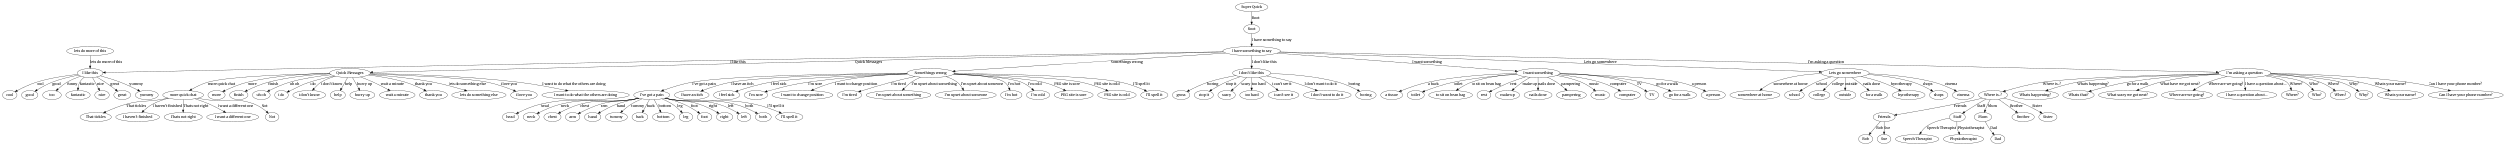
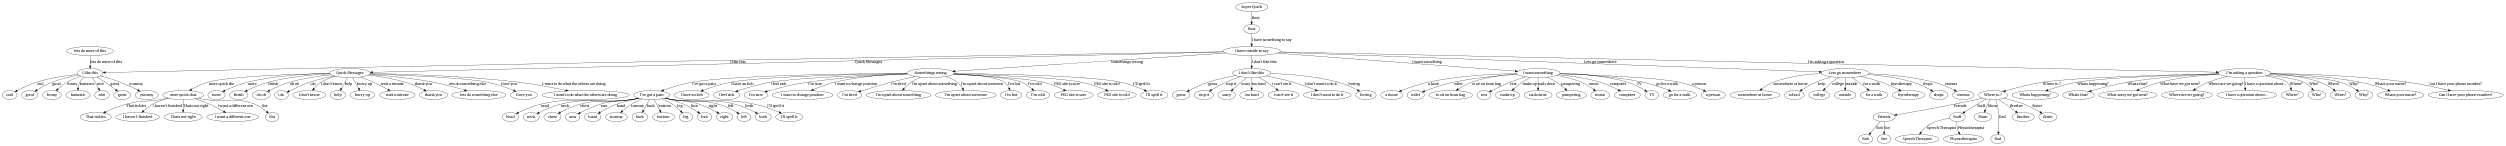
(1252, 51) -> (1252, 51)
(222, 84) -> (222, 84)
(1213, 84) -> (1213, 84)
(1822, 84) -> (1822, 84)
(1872, 84) -> (1872, 84)
(2138, 84) -> (2138, 84)
(52, 95) -> (52, 95)
(1989, 127) -> (1999, 116)
